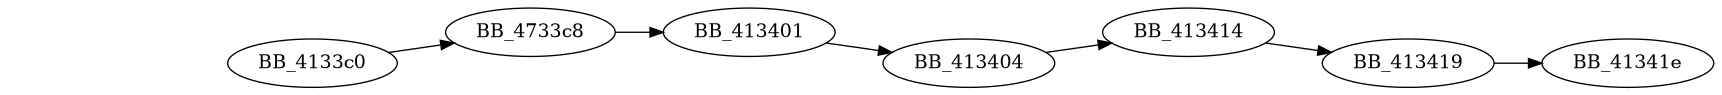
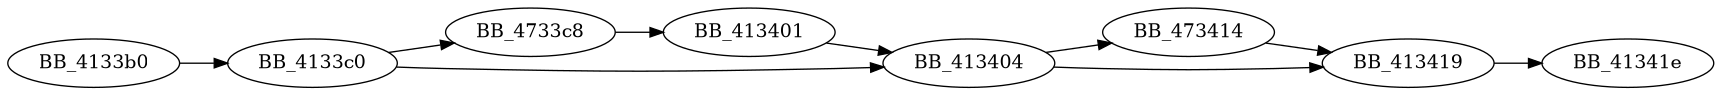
(1189, 32) -> (1189, 32)
none -> (94, 63)
none -> (1182, 70)
none -> (633, 71)
